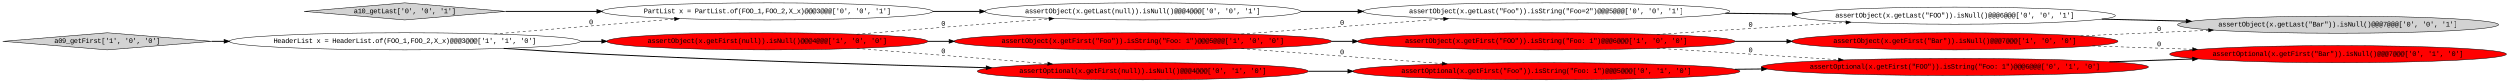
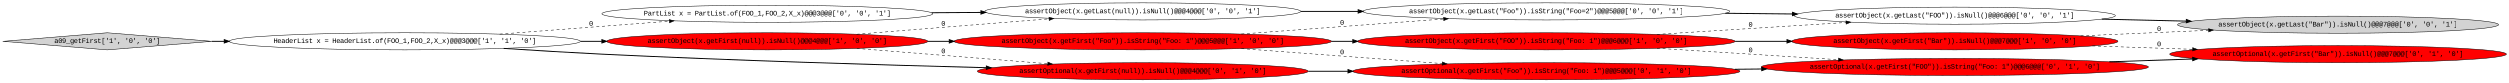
(405, 11) -> none
